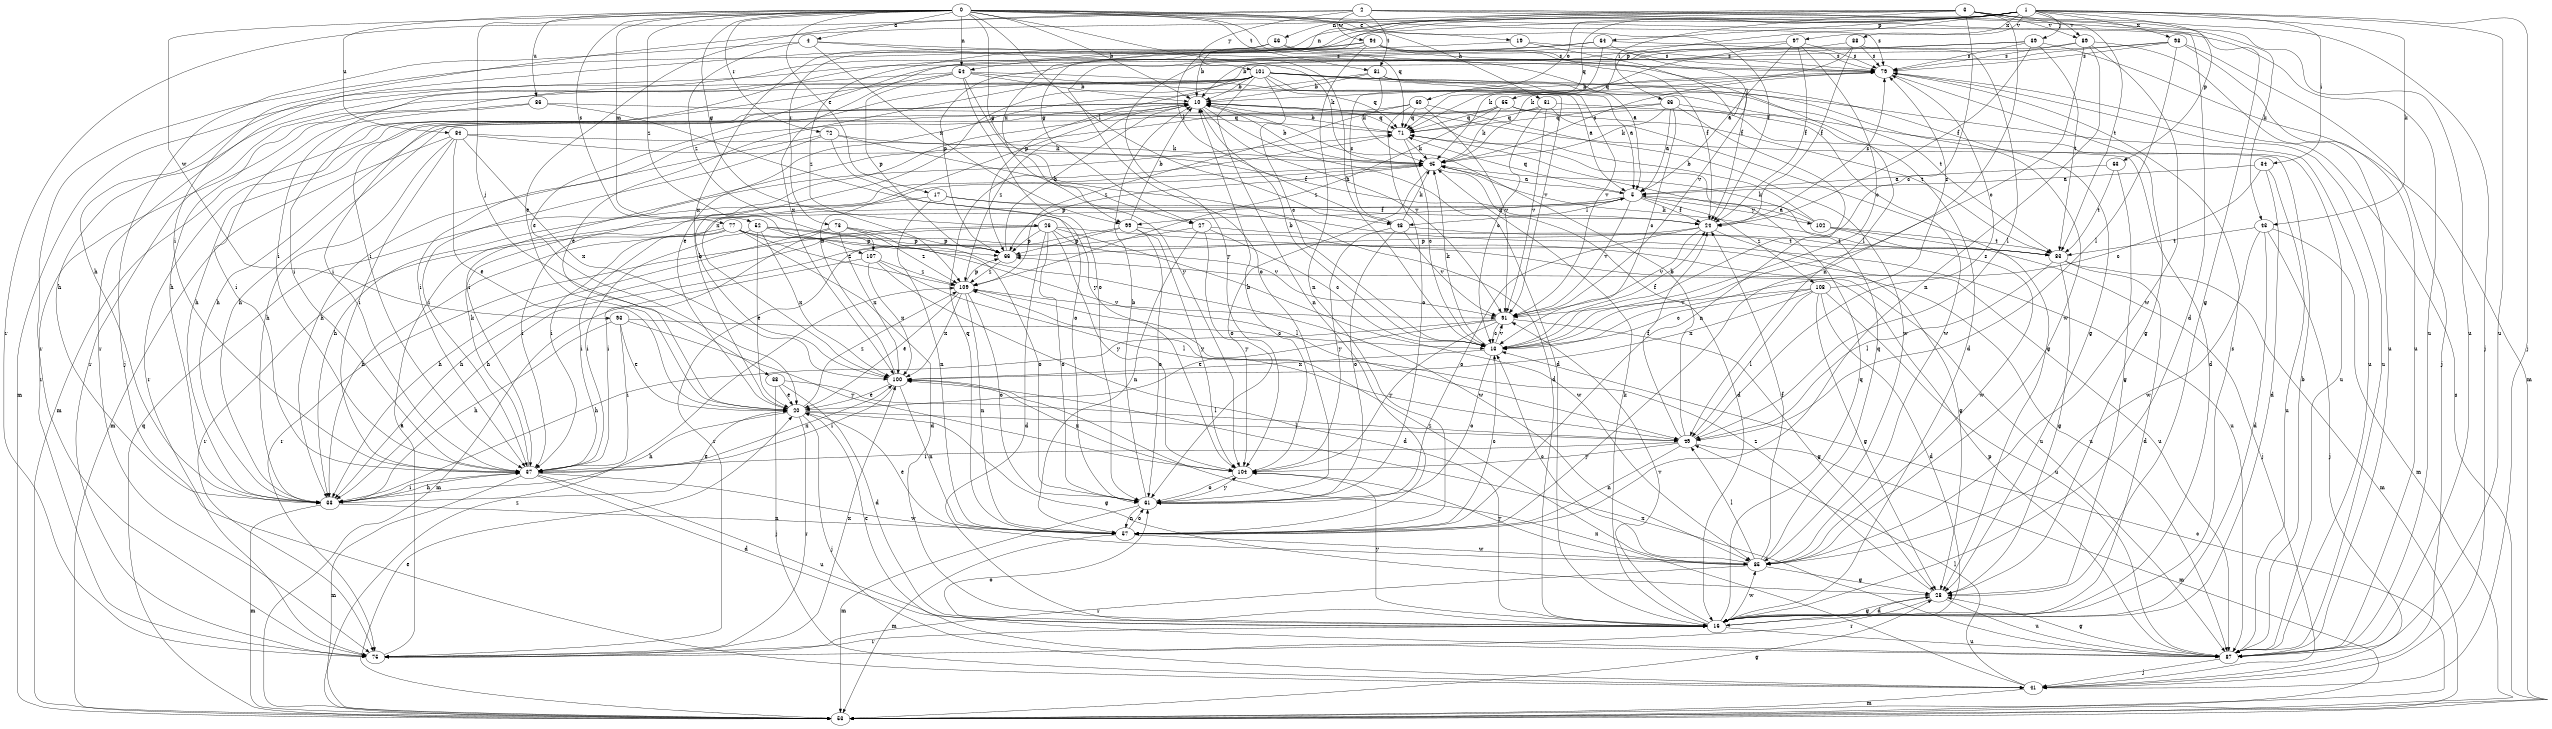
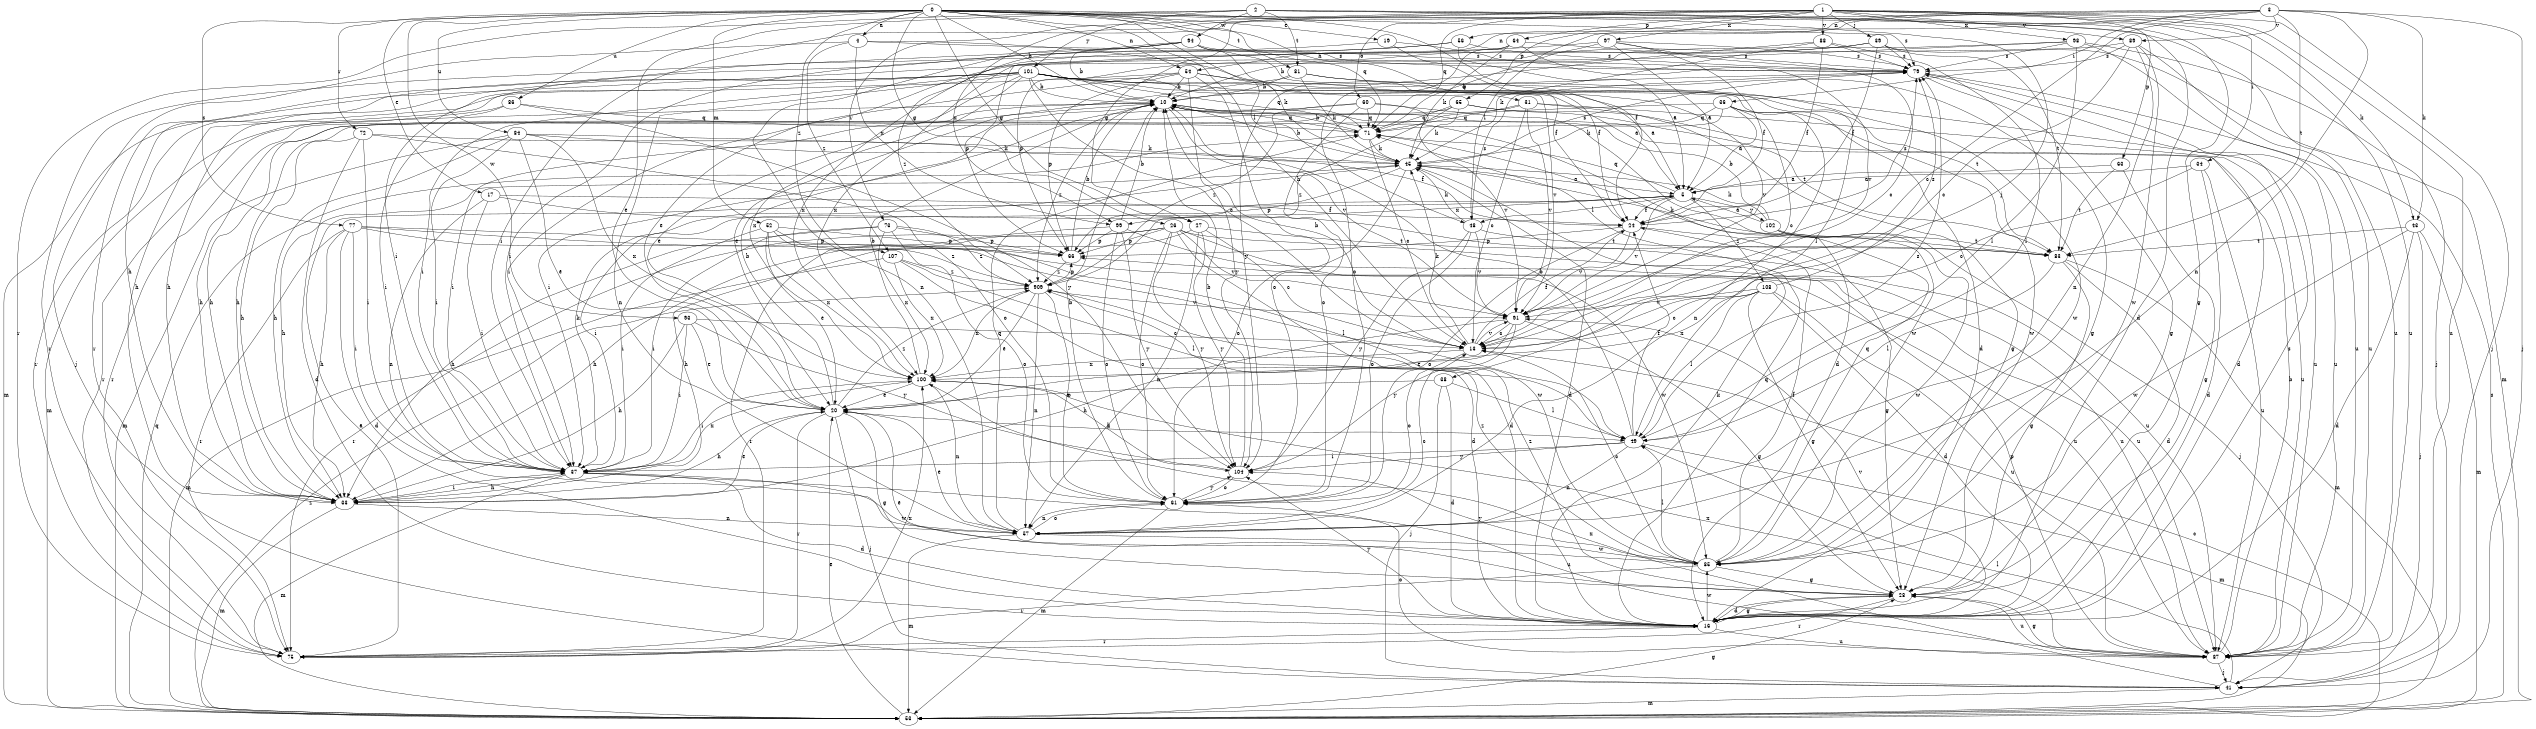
(964, 288) -> (1038, 288)
(1197, 624) -> (1302, 543)
